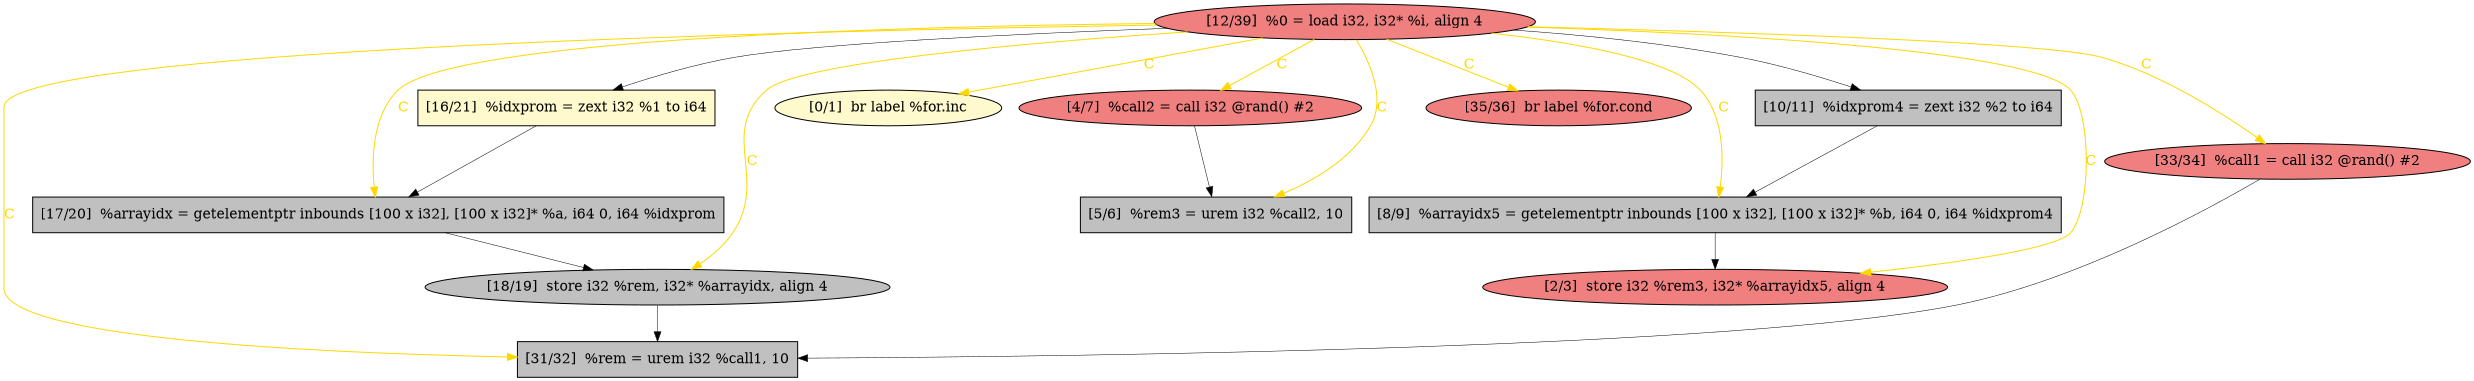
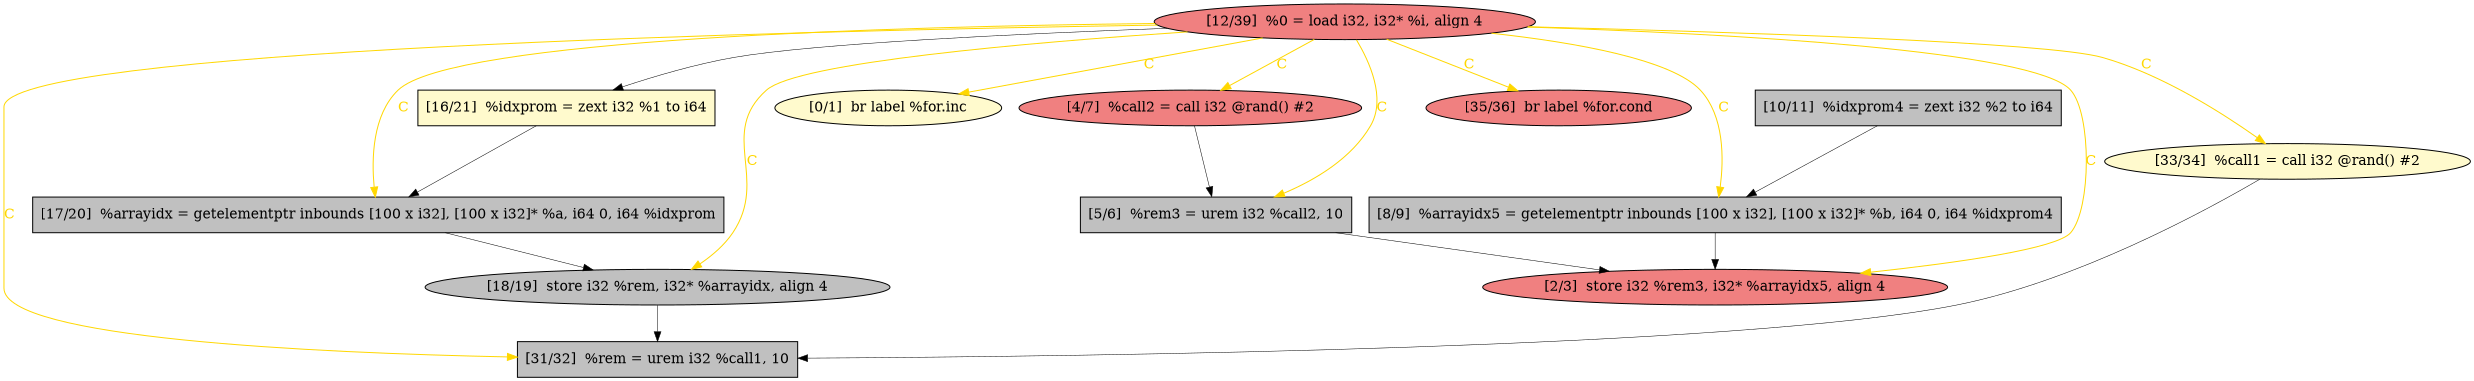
(1684, 48) -> none
(2288, 161) -> (2288, 161)
none -> (1467, 251)
